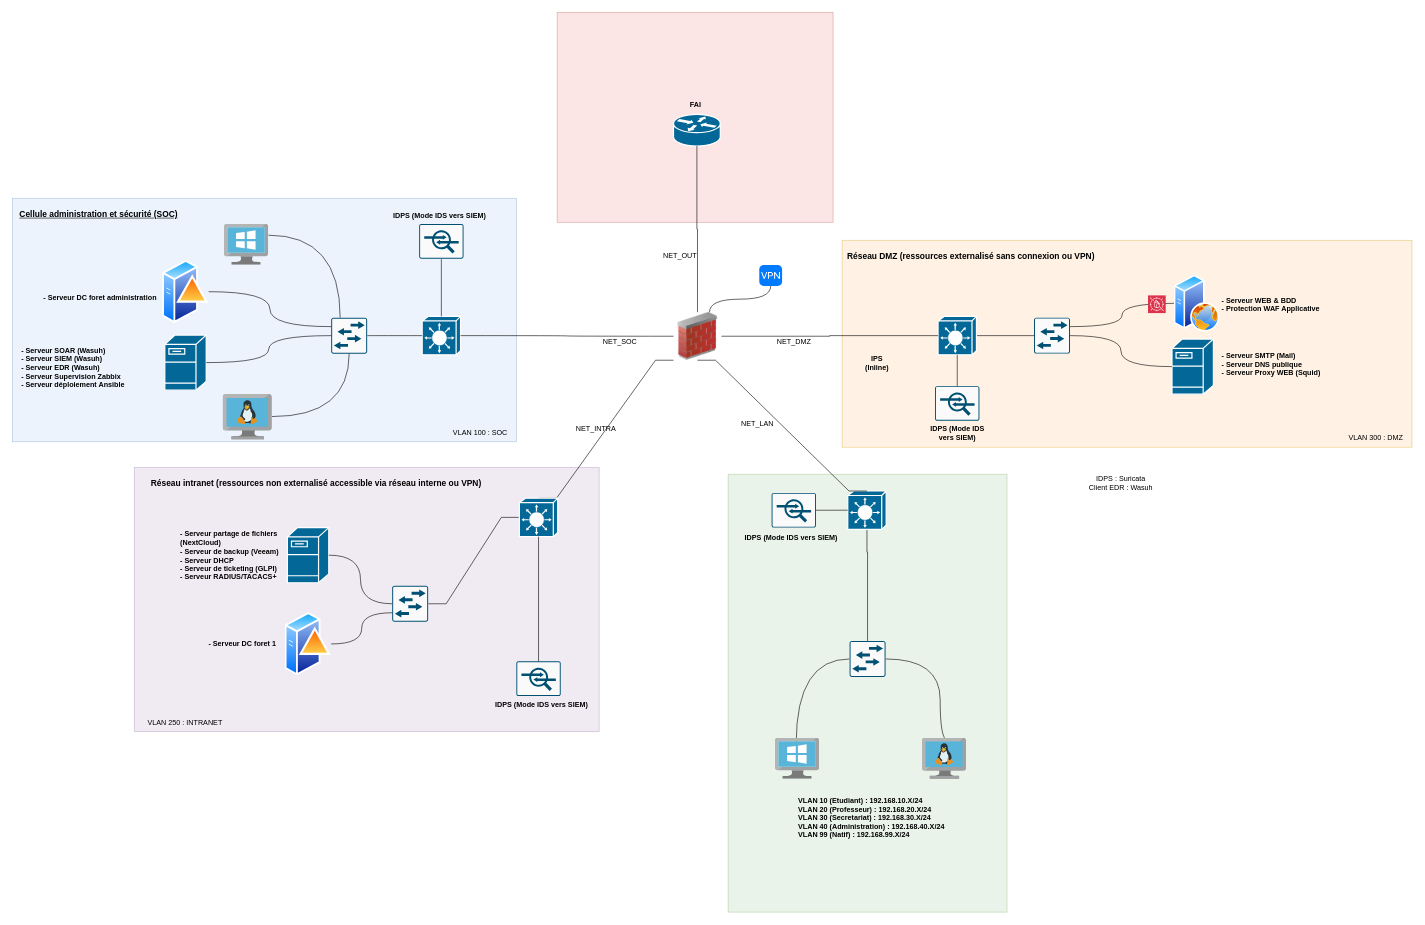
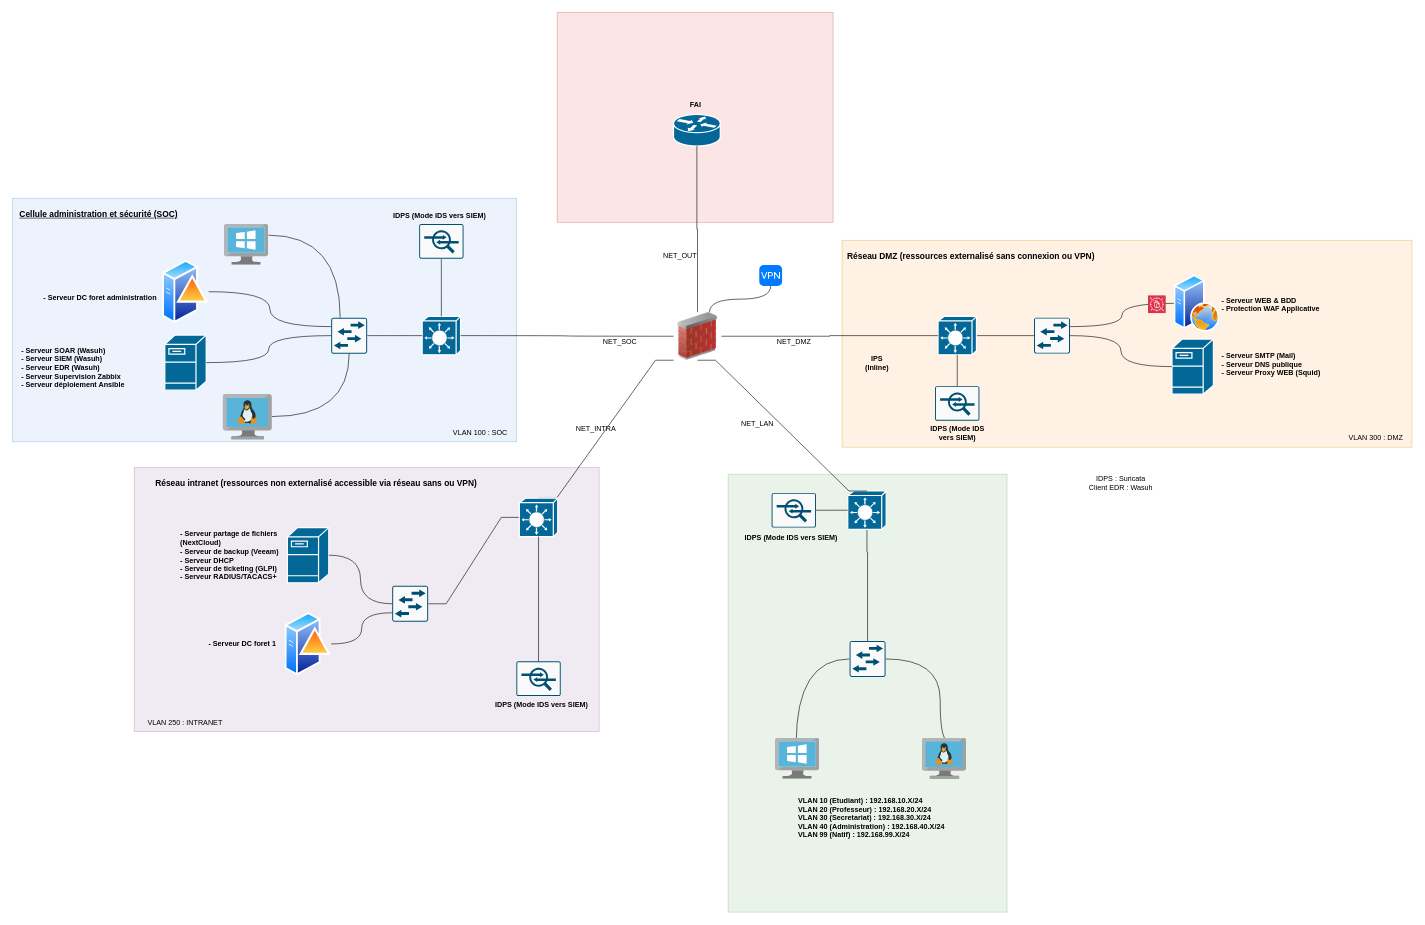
(316, 483) -> (316, 483)
